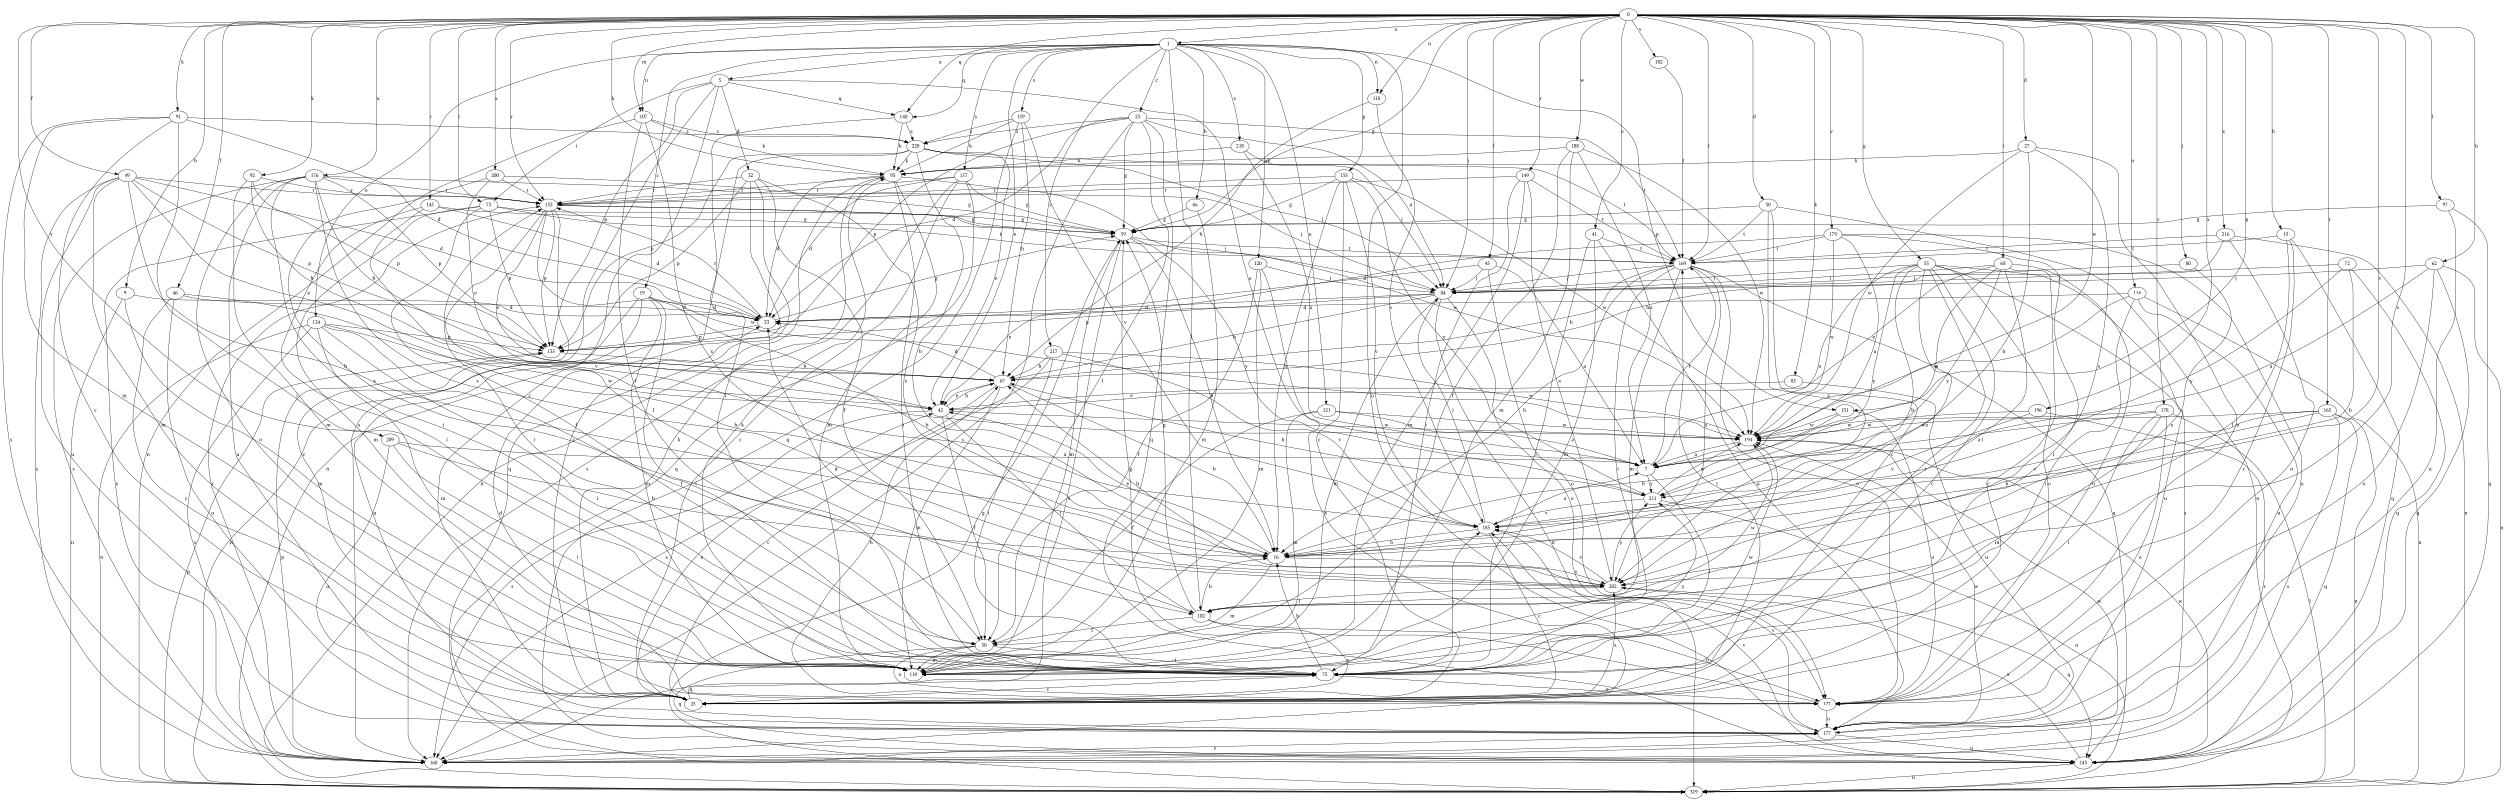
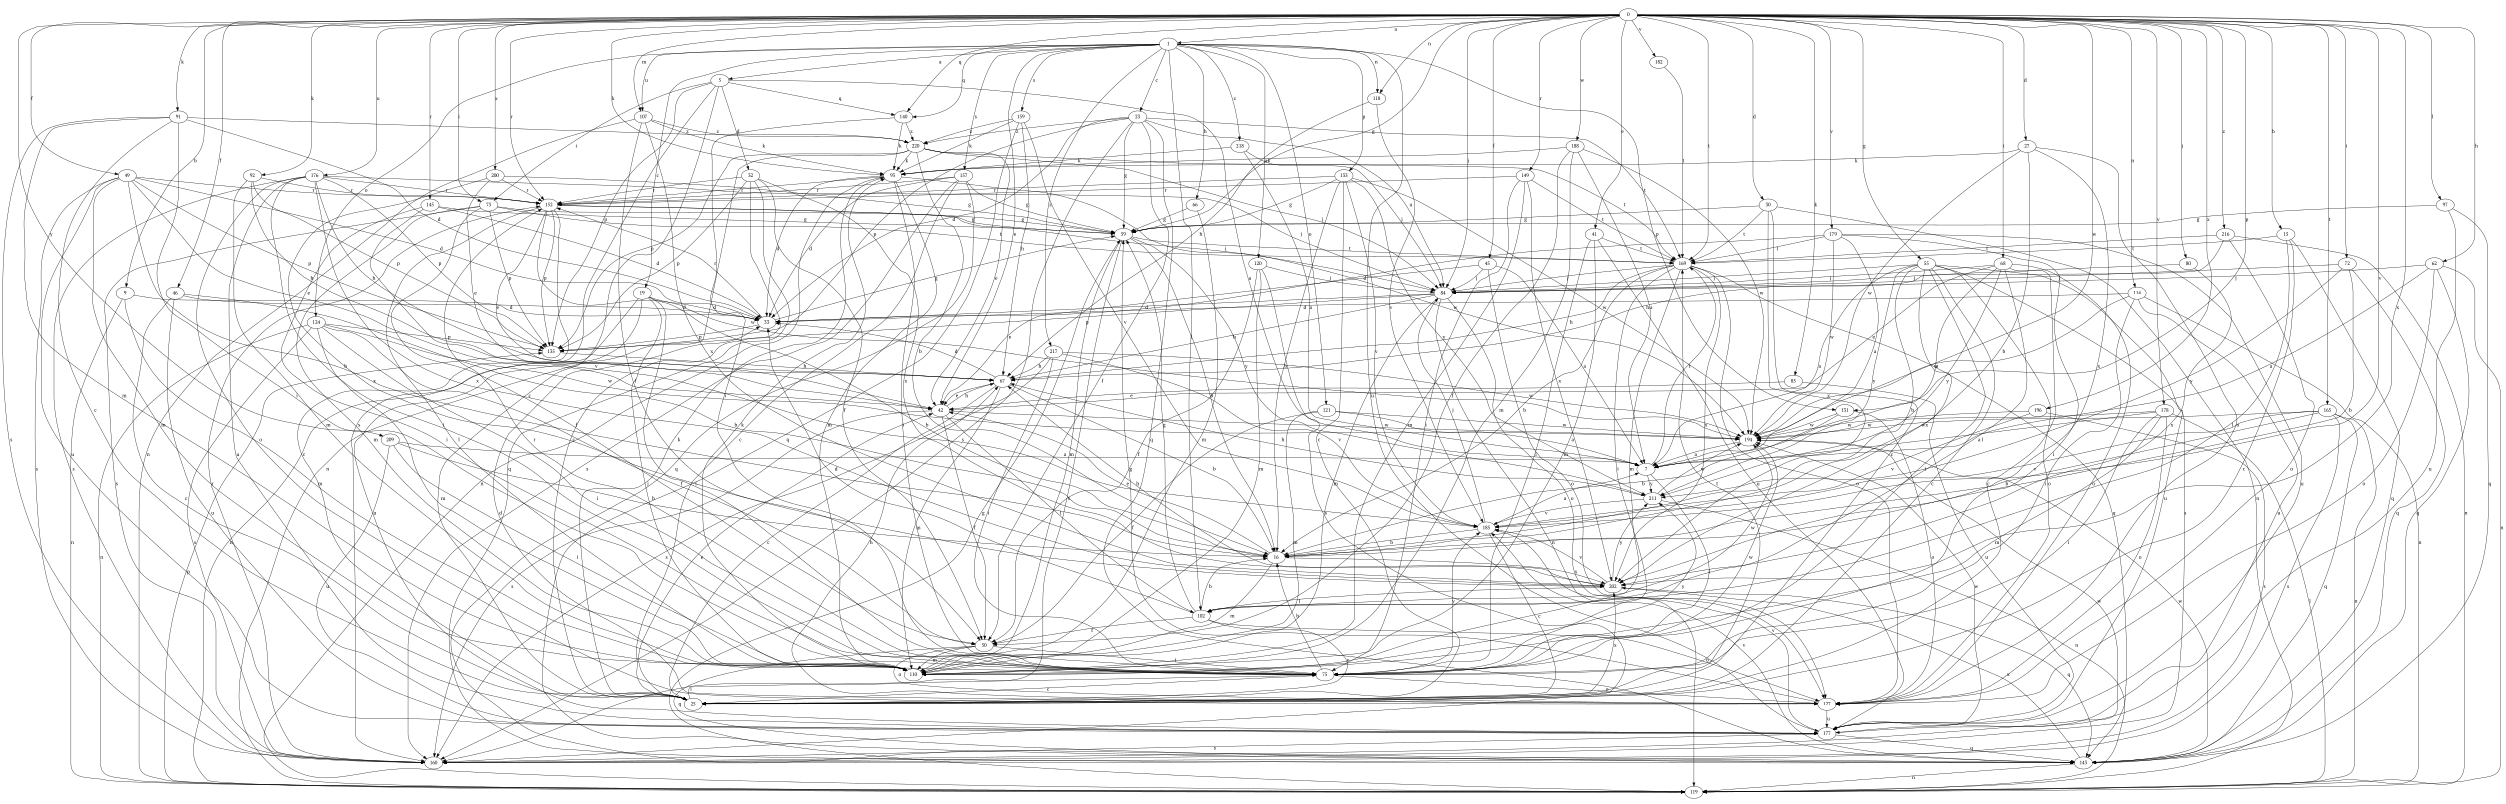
none -> (2102, 19)
(711, 447) -> (504, 487)
(648, 484) -> (648, 484)
(278, 511) -> none
(691, 690) -> (691, 690)
(1694, 792) -> (1694, 792)
